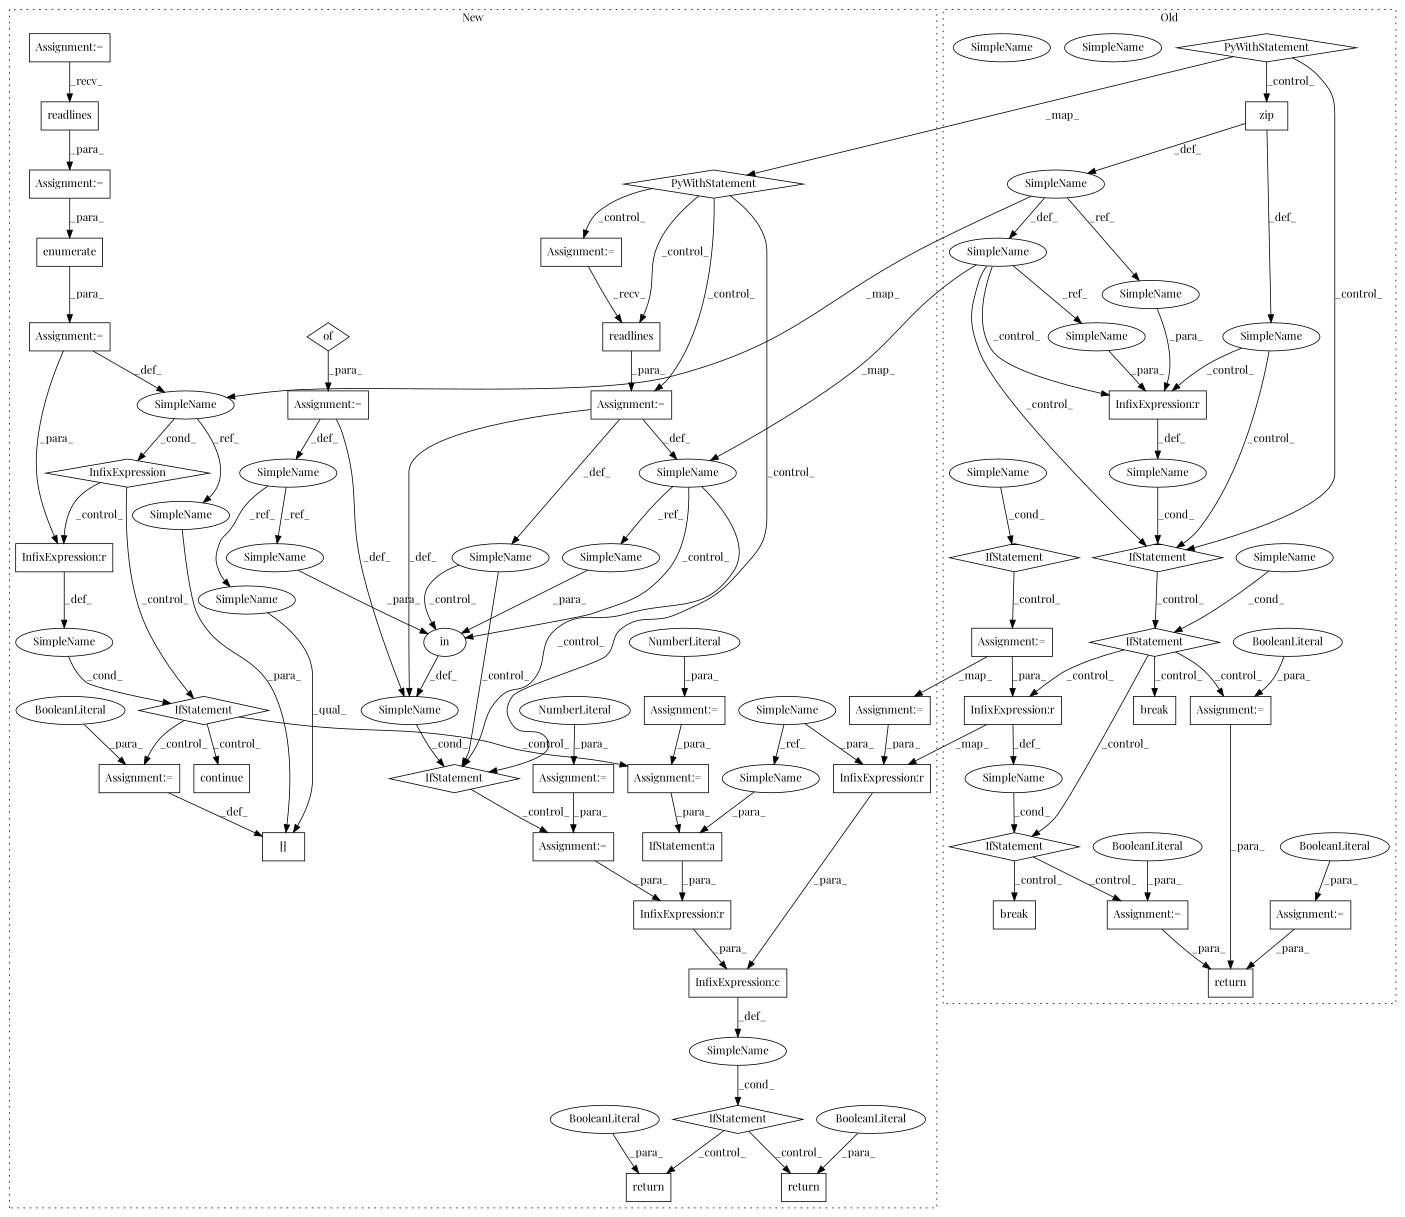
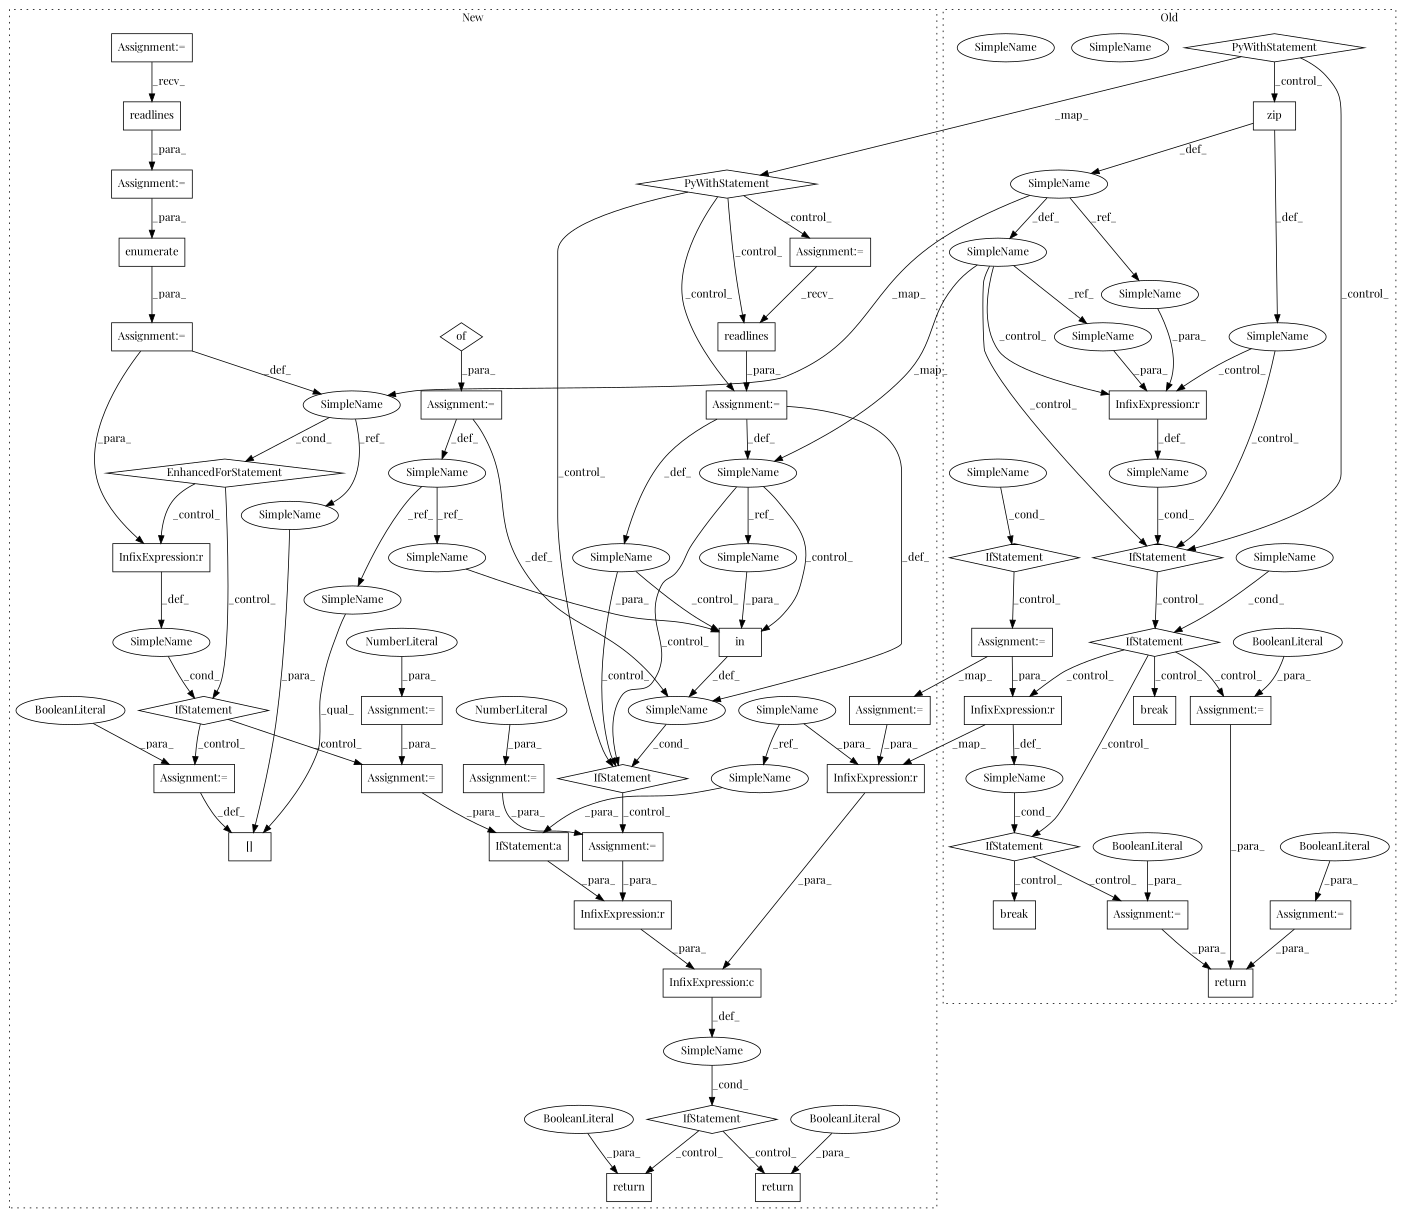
(128, 473) -> (225, 473)
(445, 642) -> (740, 642)
(222, 779) -> none
